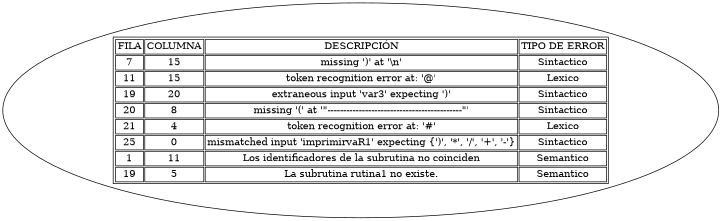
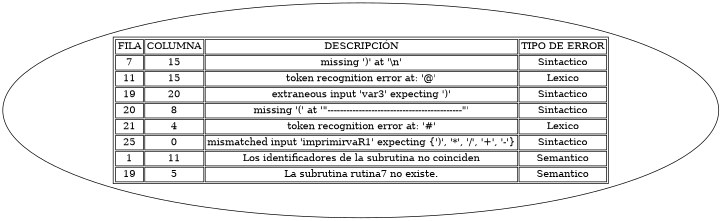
(361, 174) -> (361, 174)
